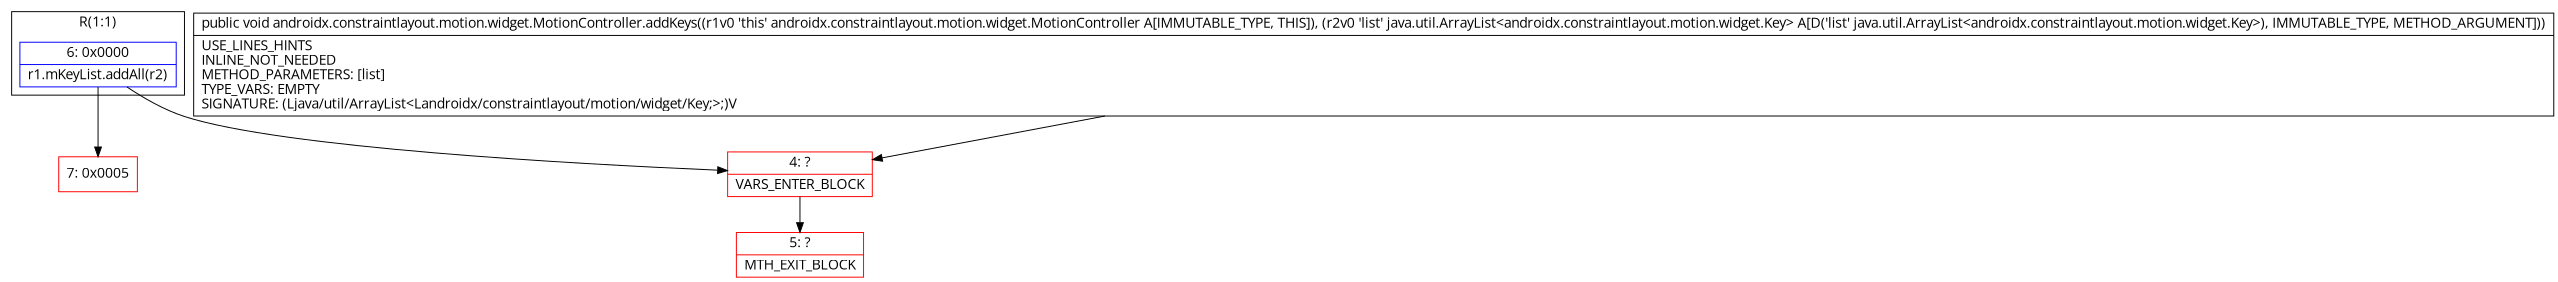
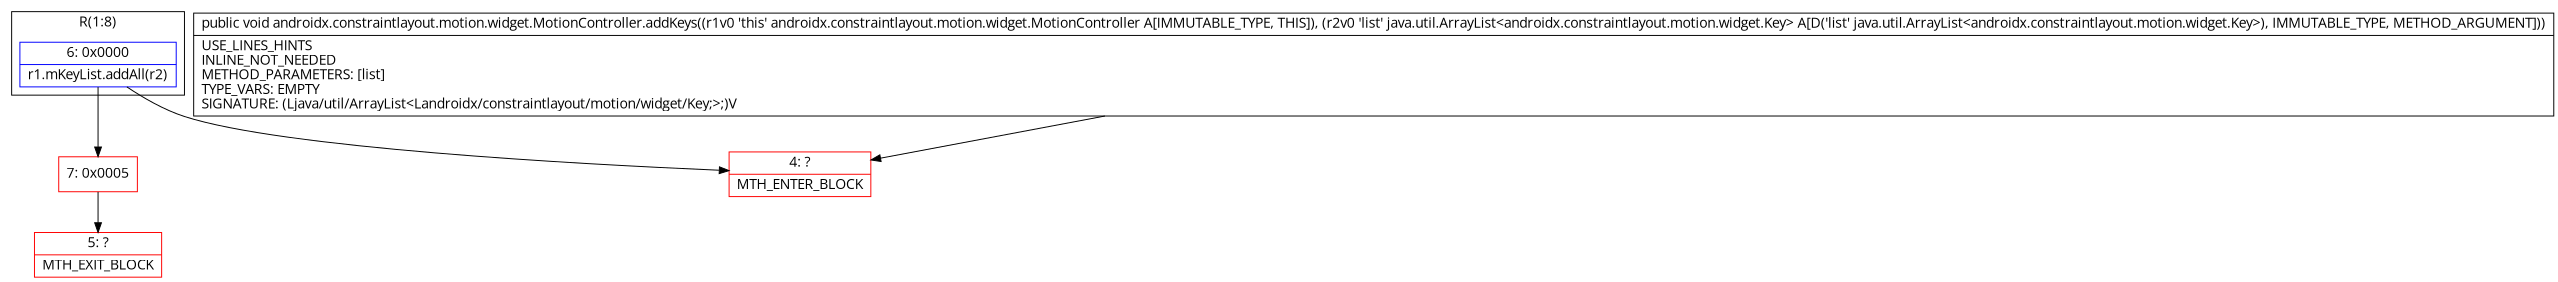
(98, 23) -> (98, 23)
(800, 185) -> (800, 185)
(800, 210) -> (98, 207)
